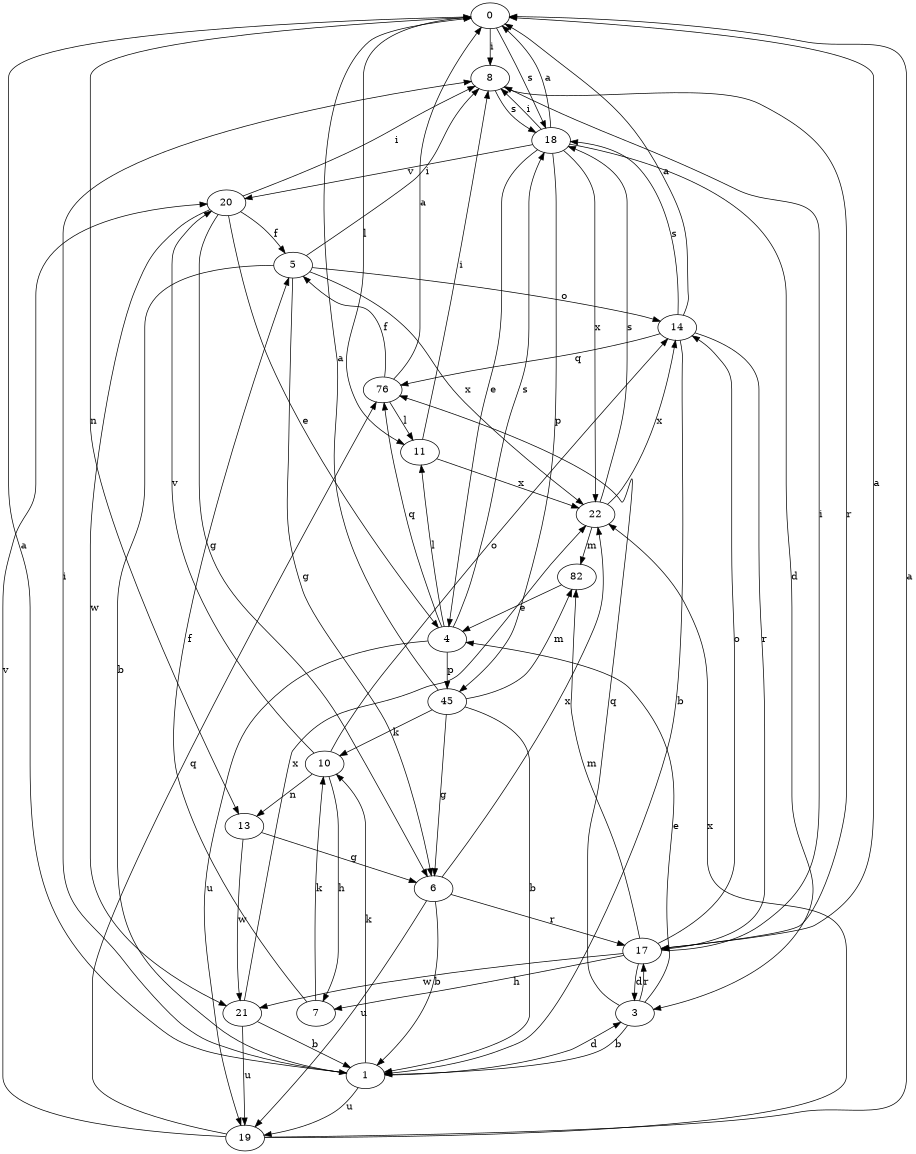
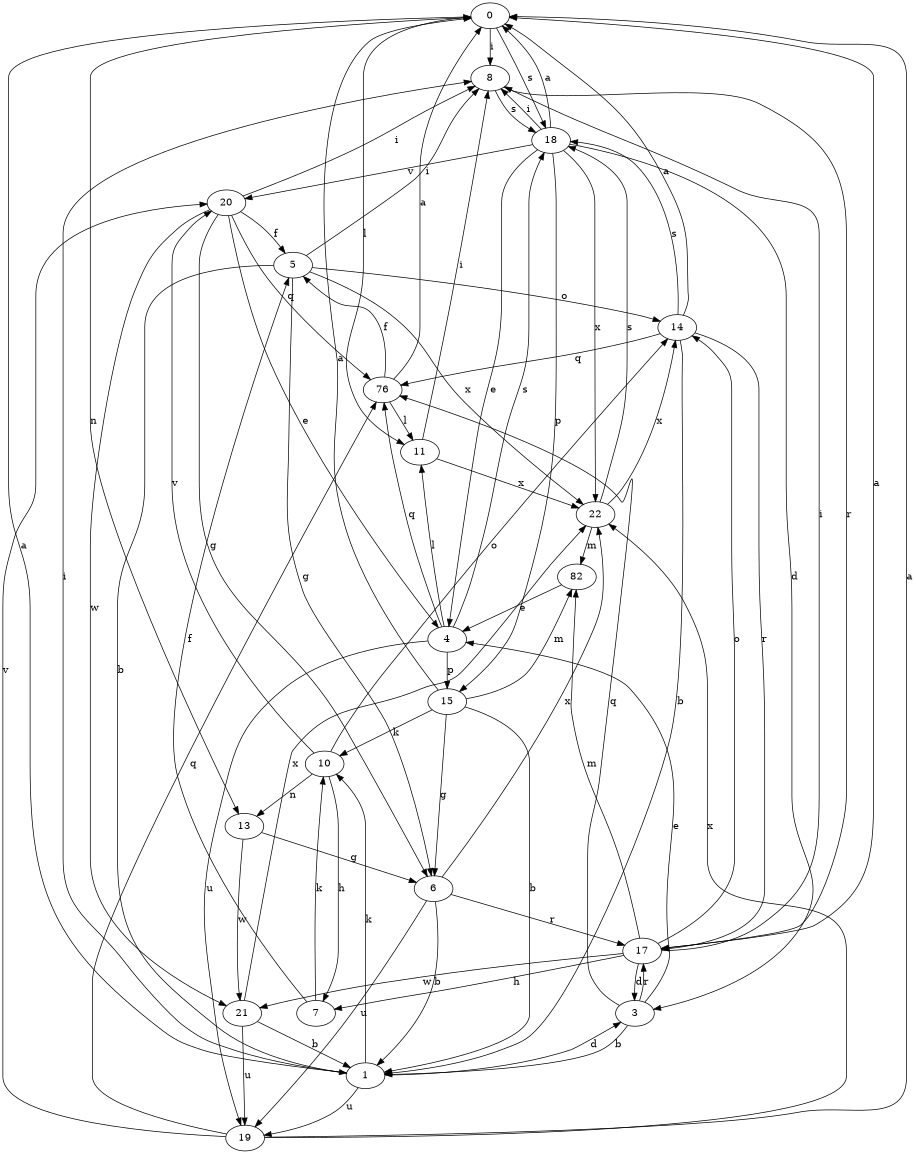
none -> (278, 291)
(447, 702) -> (447, 702)
